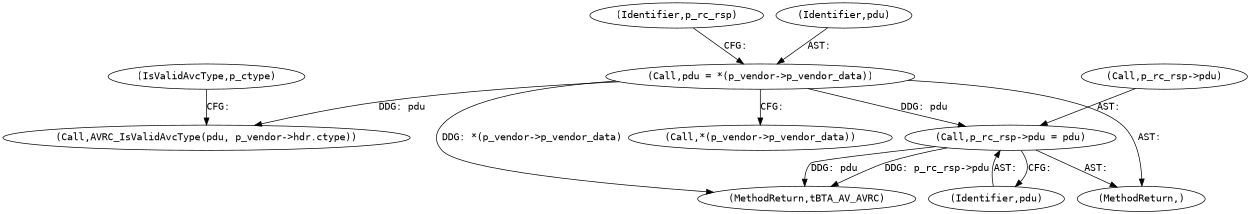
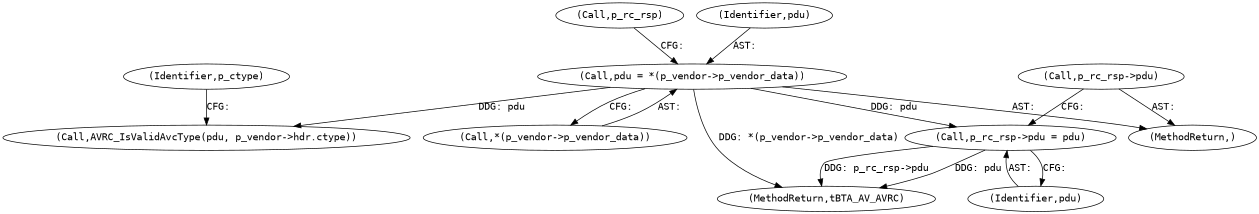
(677, 15) -> (620, 15)
(207, 77) -> (207, 77)
(1112, 107) -> (1076, 107)
none -> (638, 113)
(1073, 167) -> (1144, 105)
